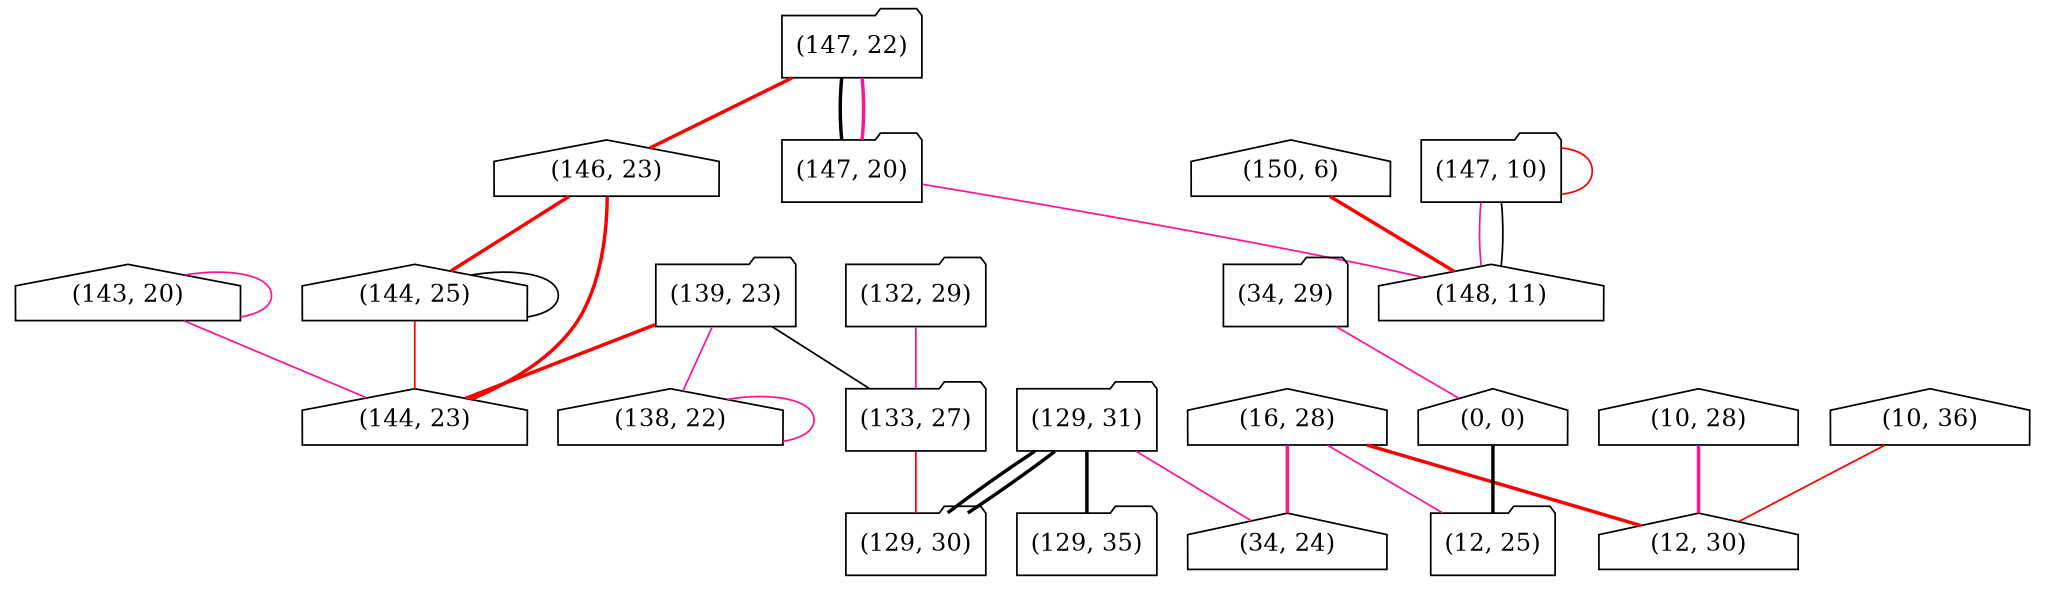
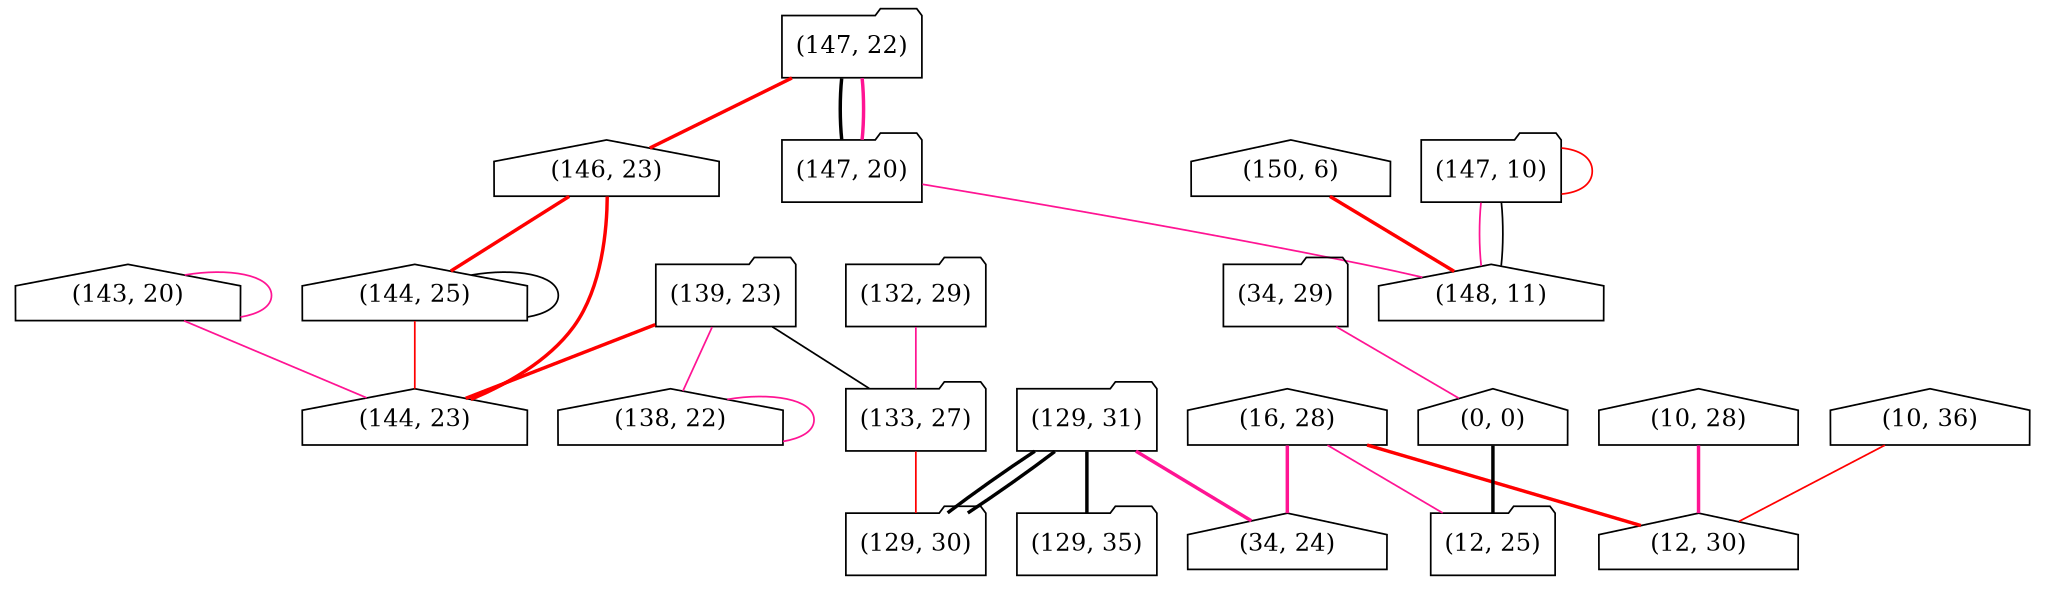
(1194, 486) -> (1194, 486)
